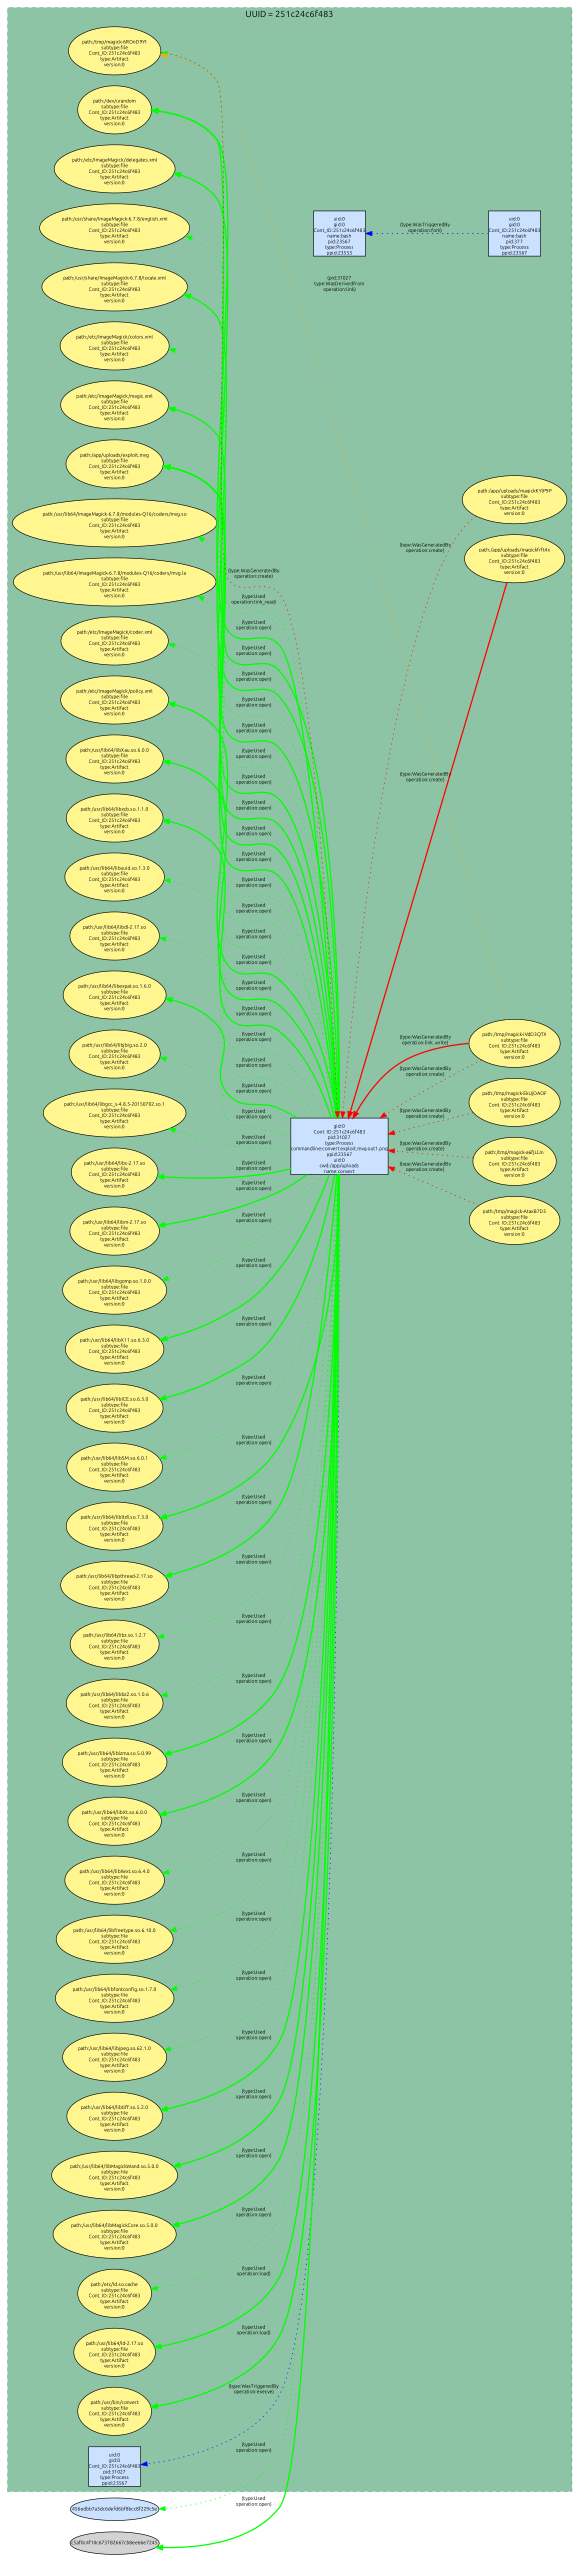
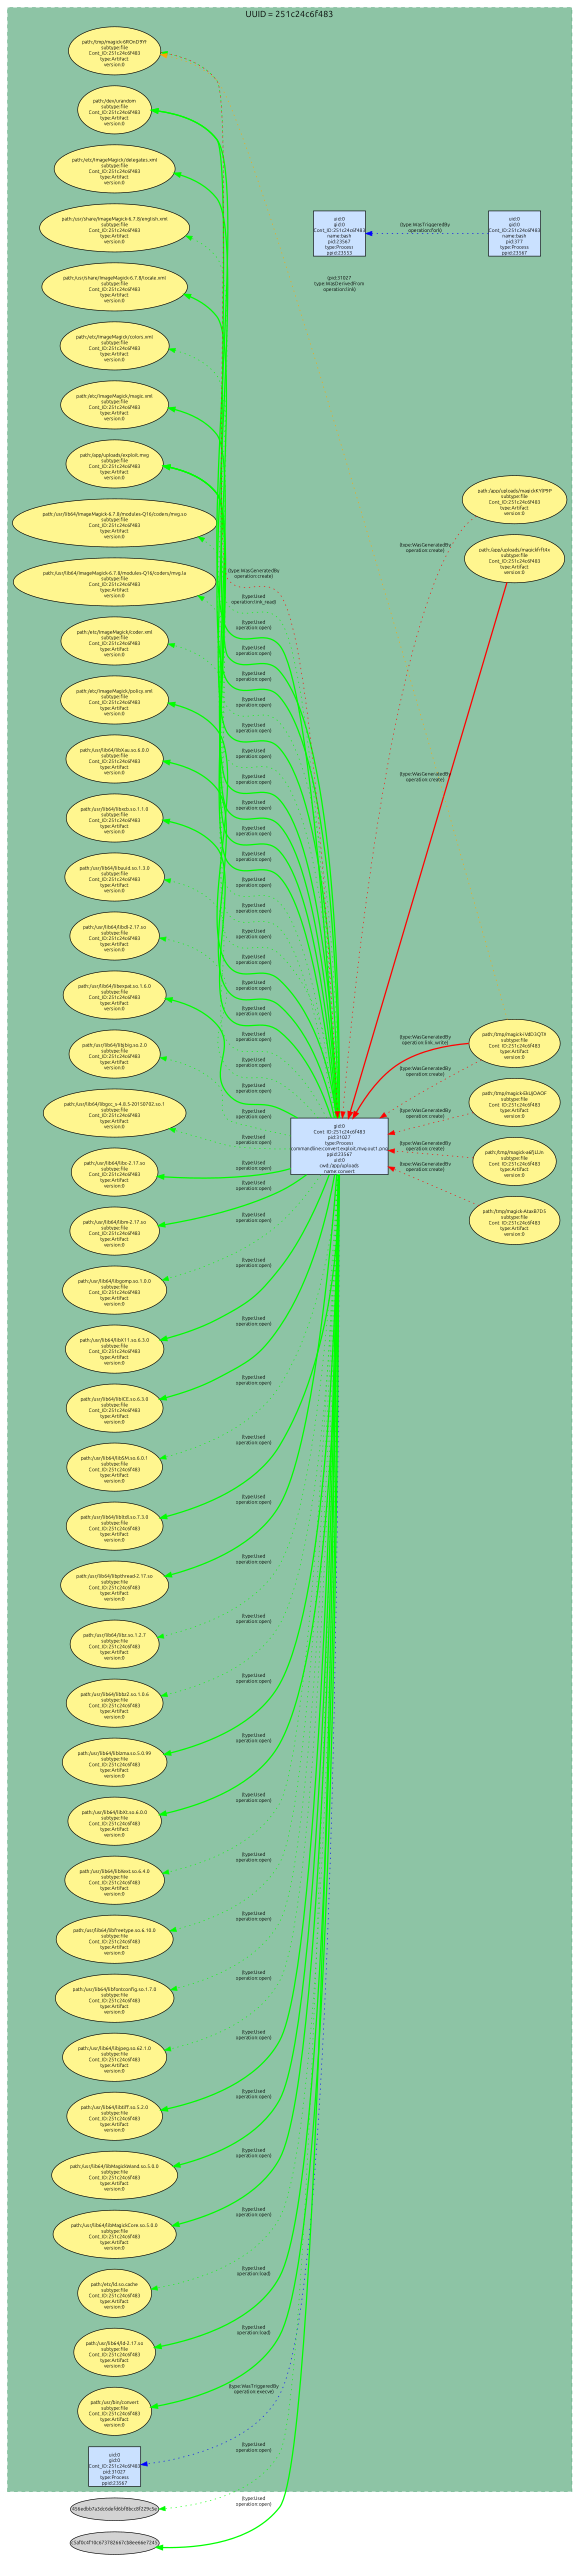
(115, 2509) -> (115, 2509)
